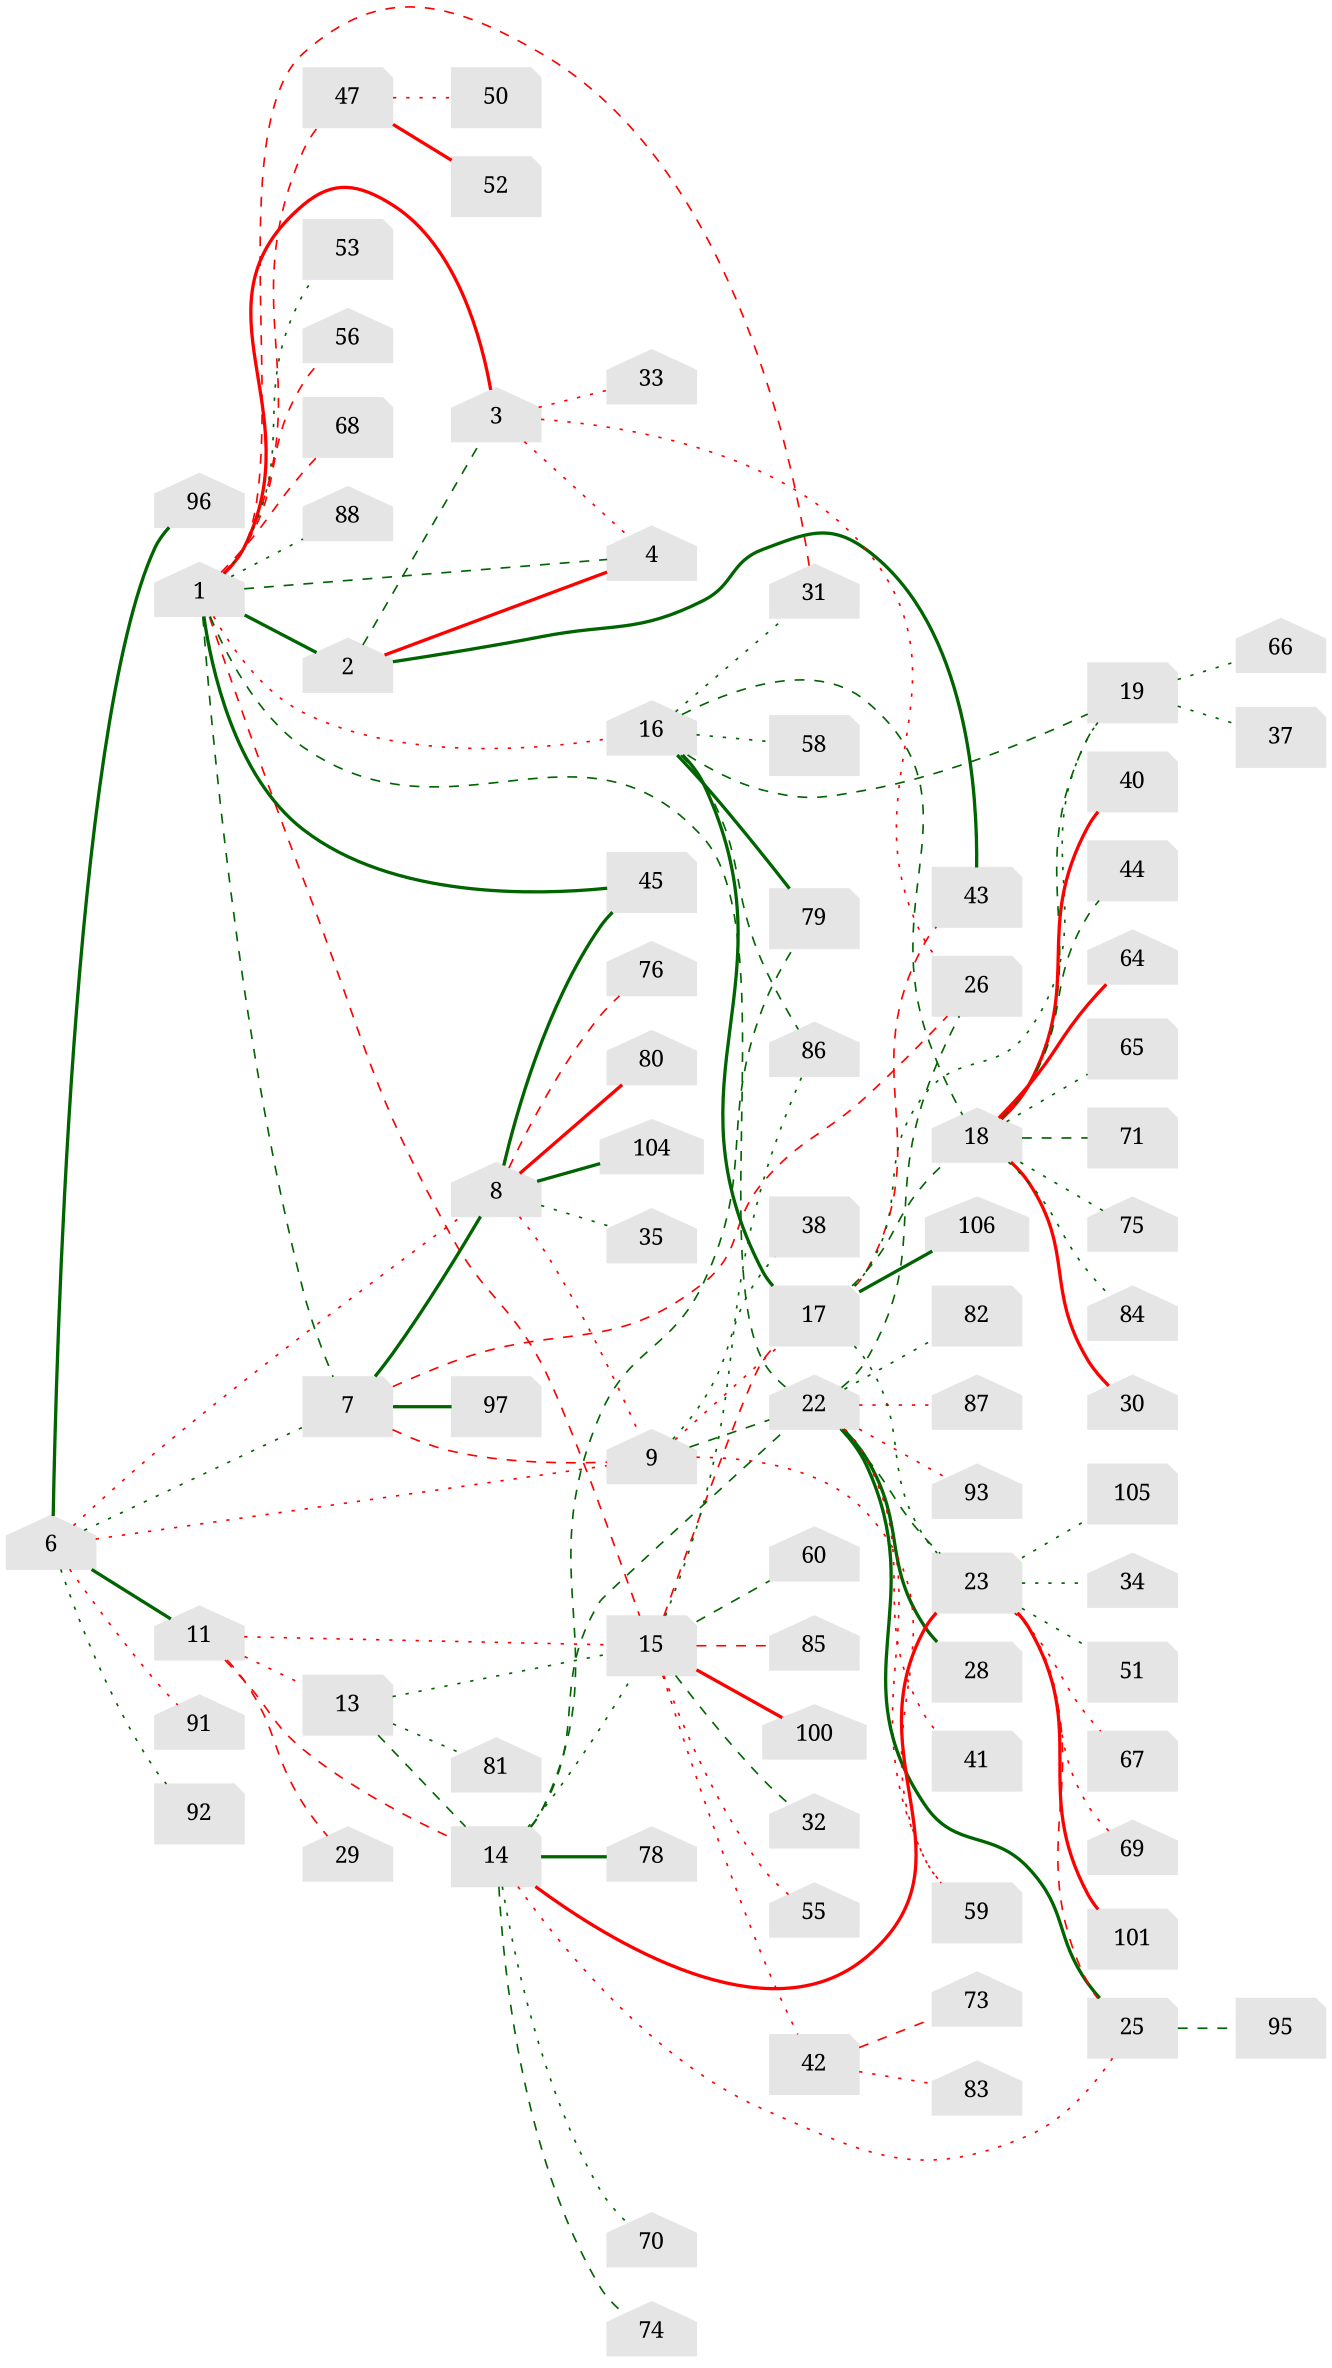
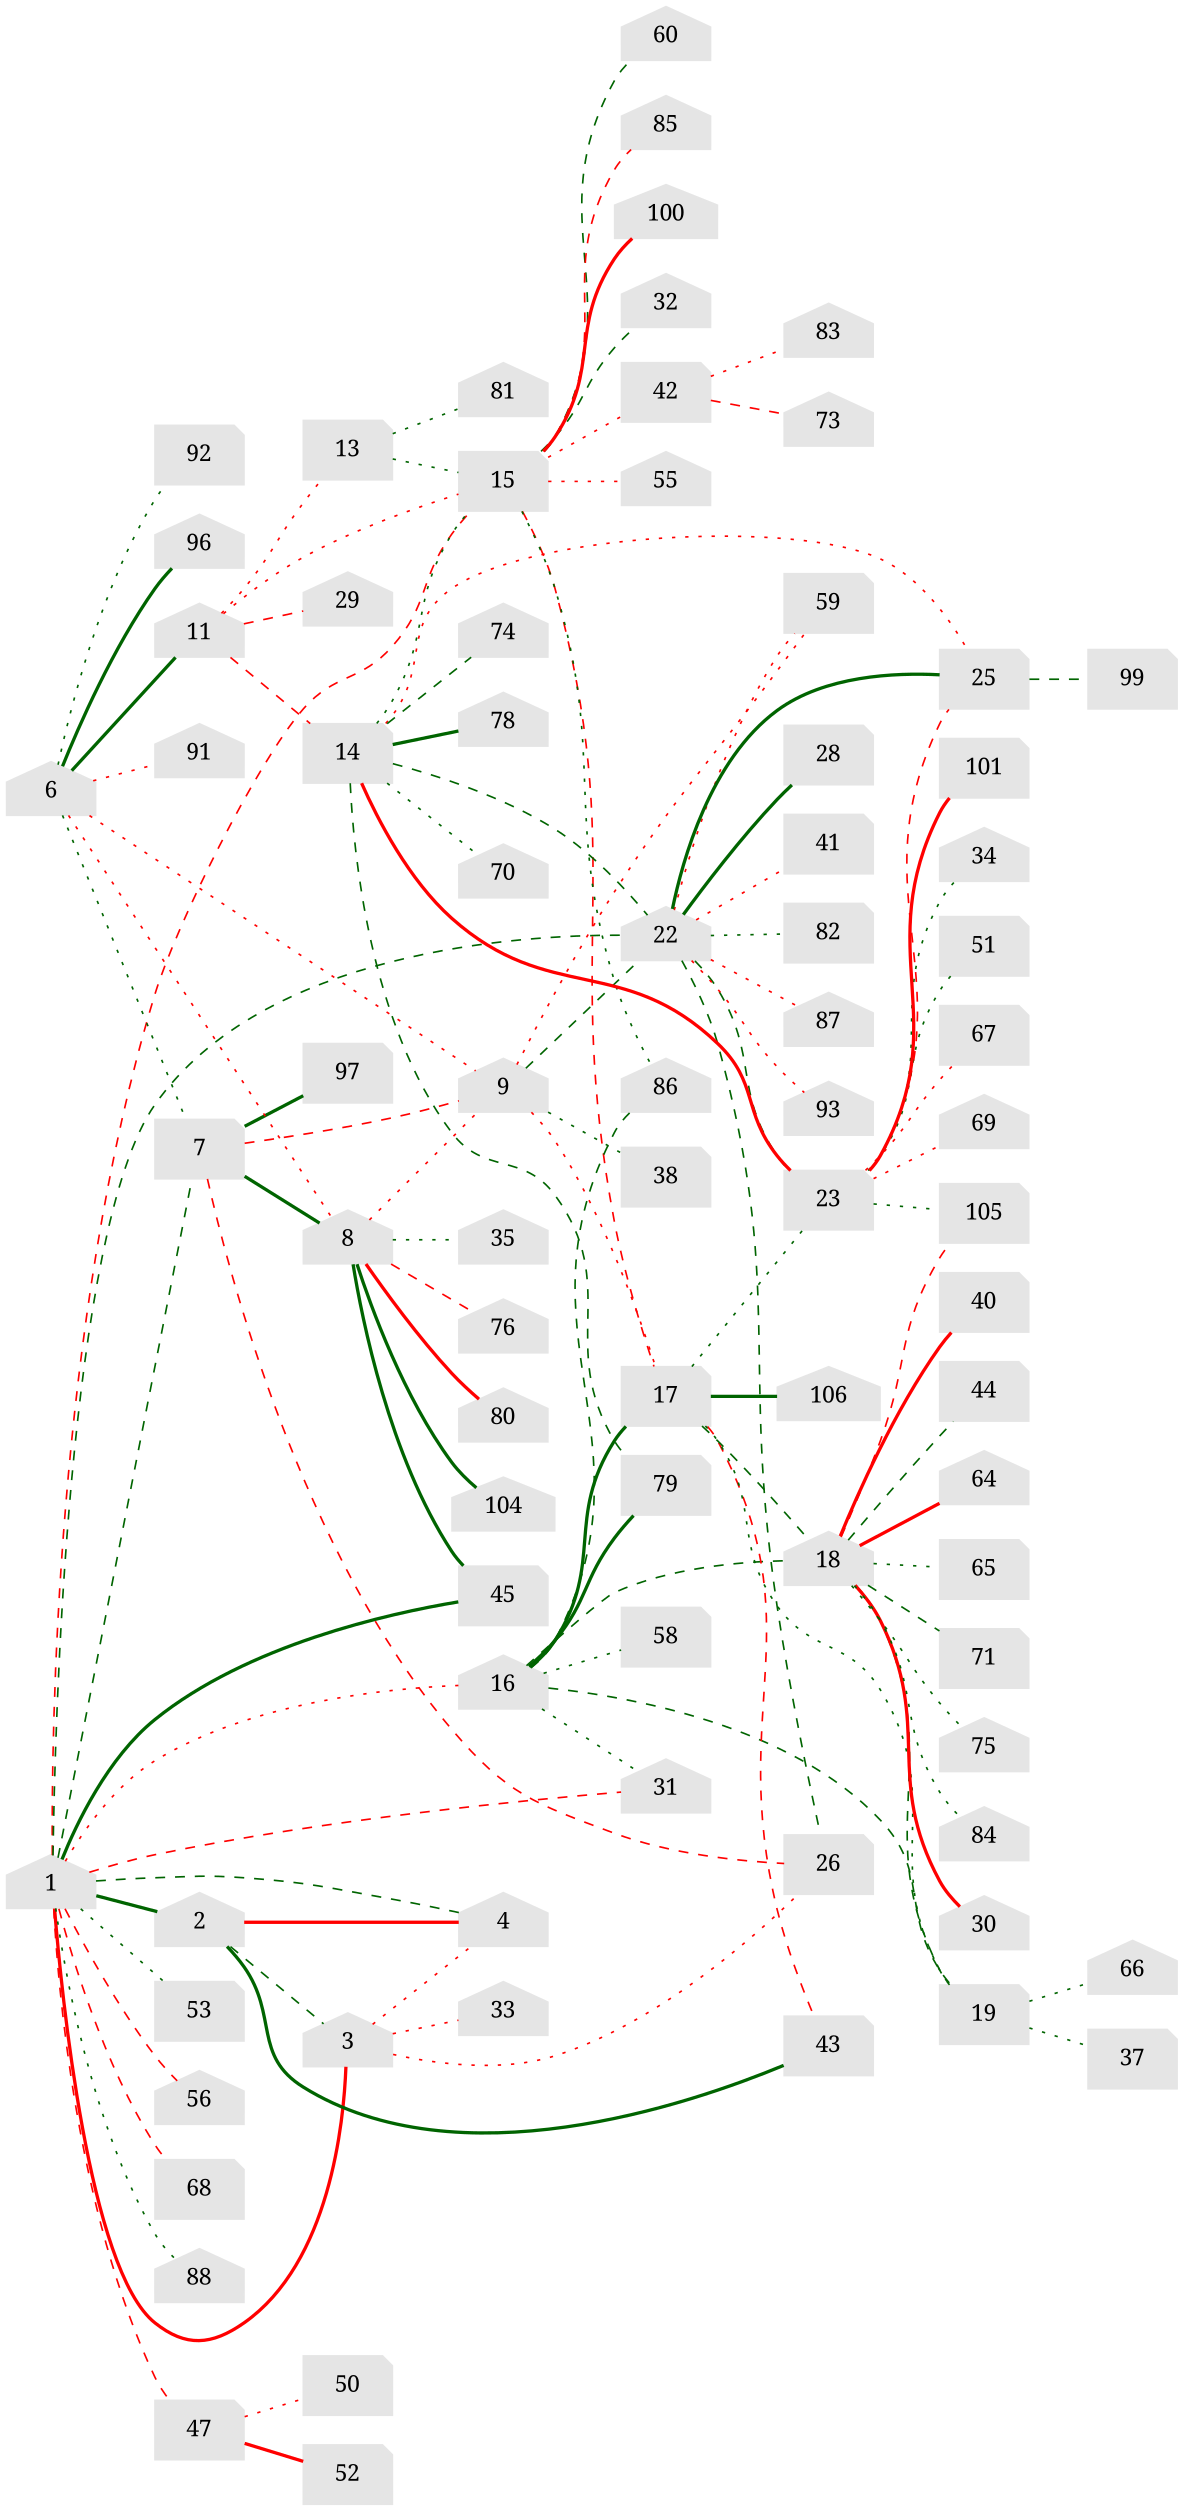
none -> (896, 1390)
(422, 1781) -> none
(1281, 2028) -> (1133, 679)
